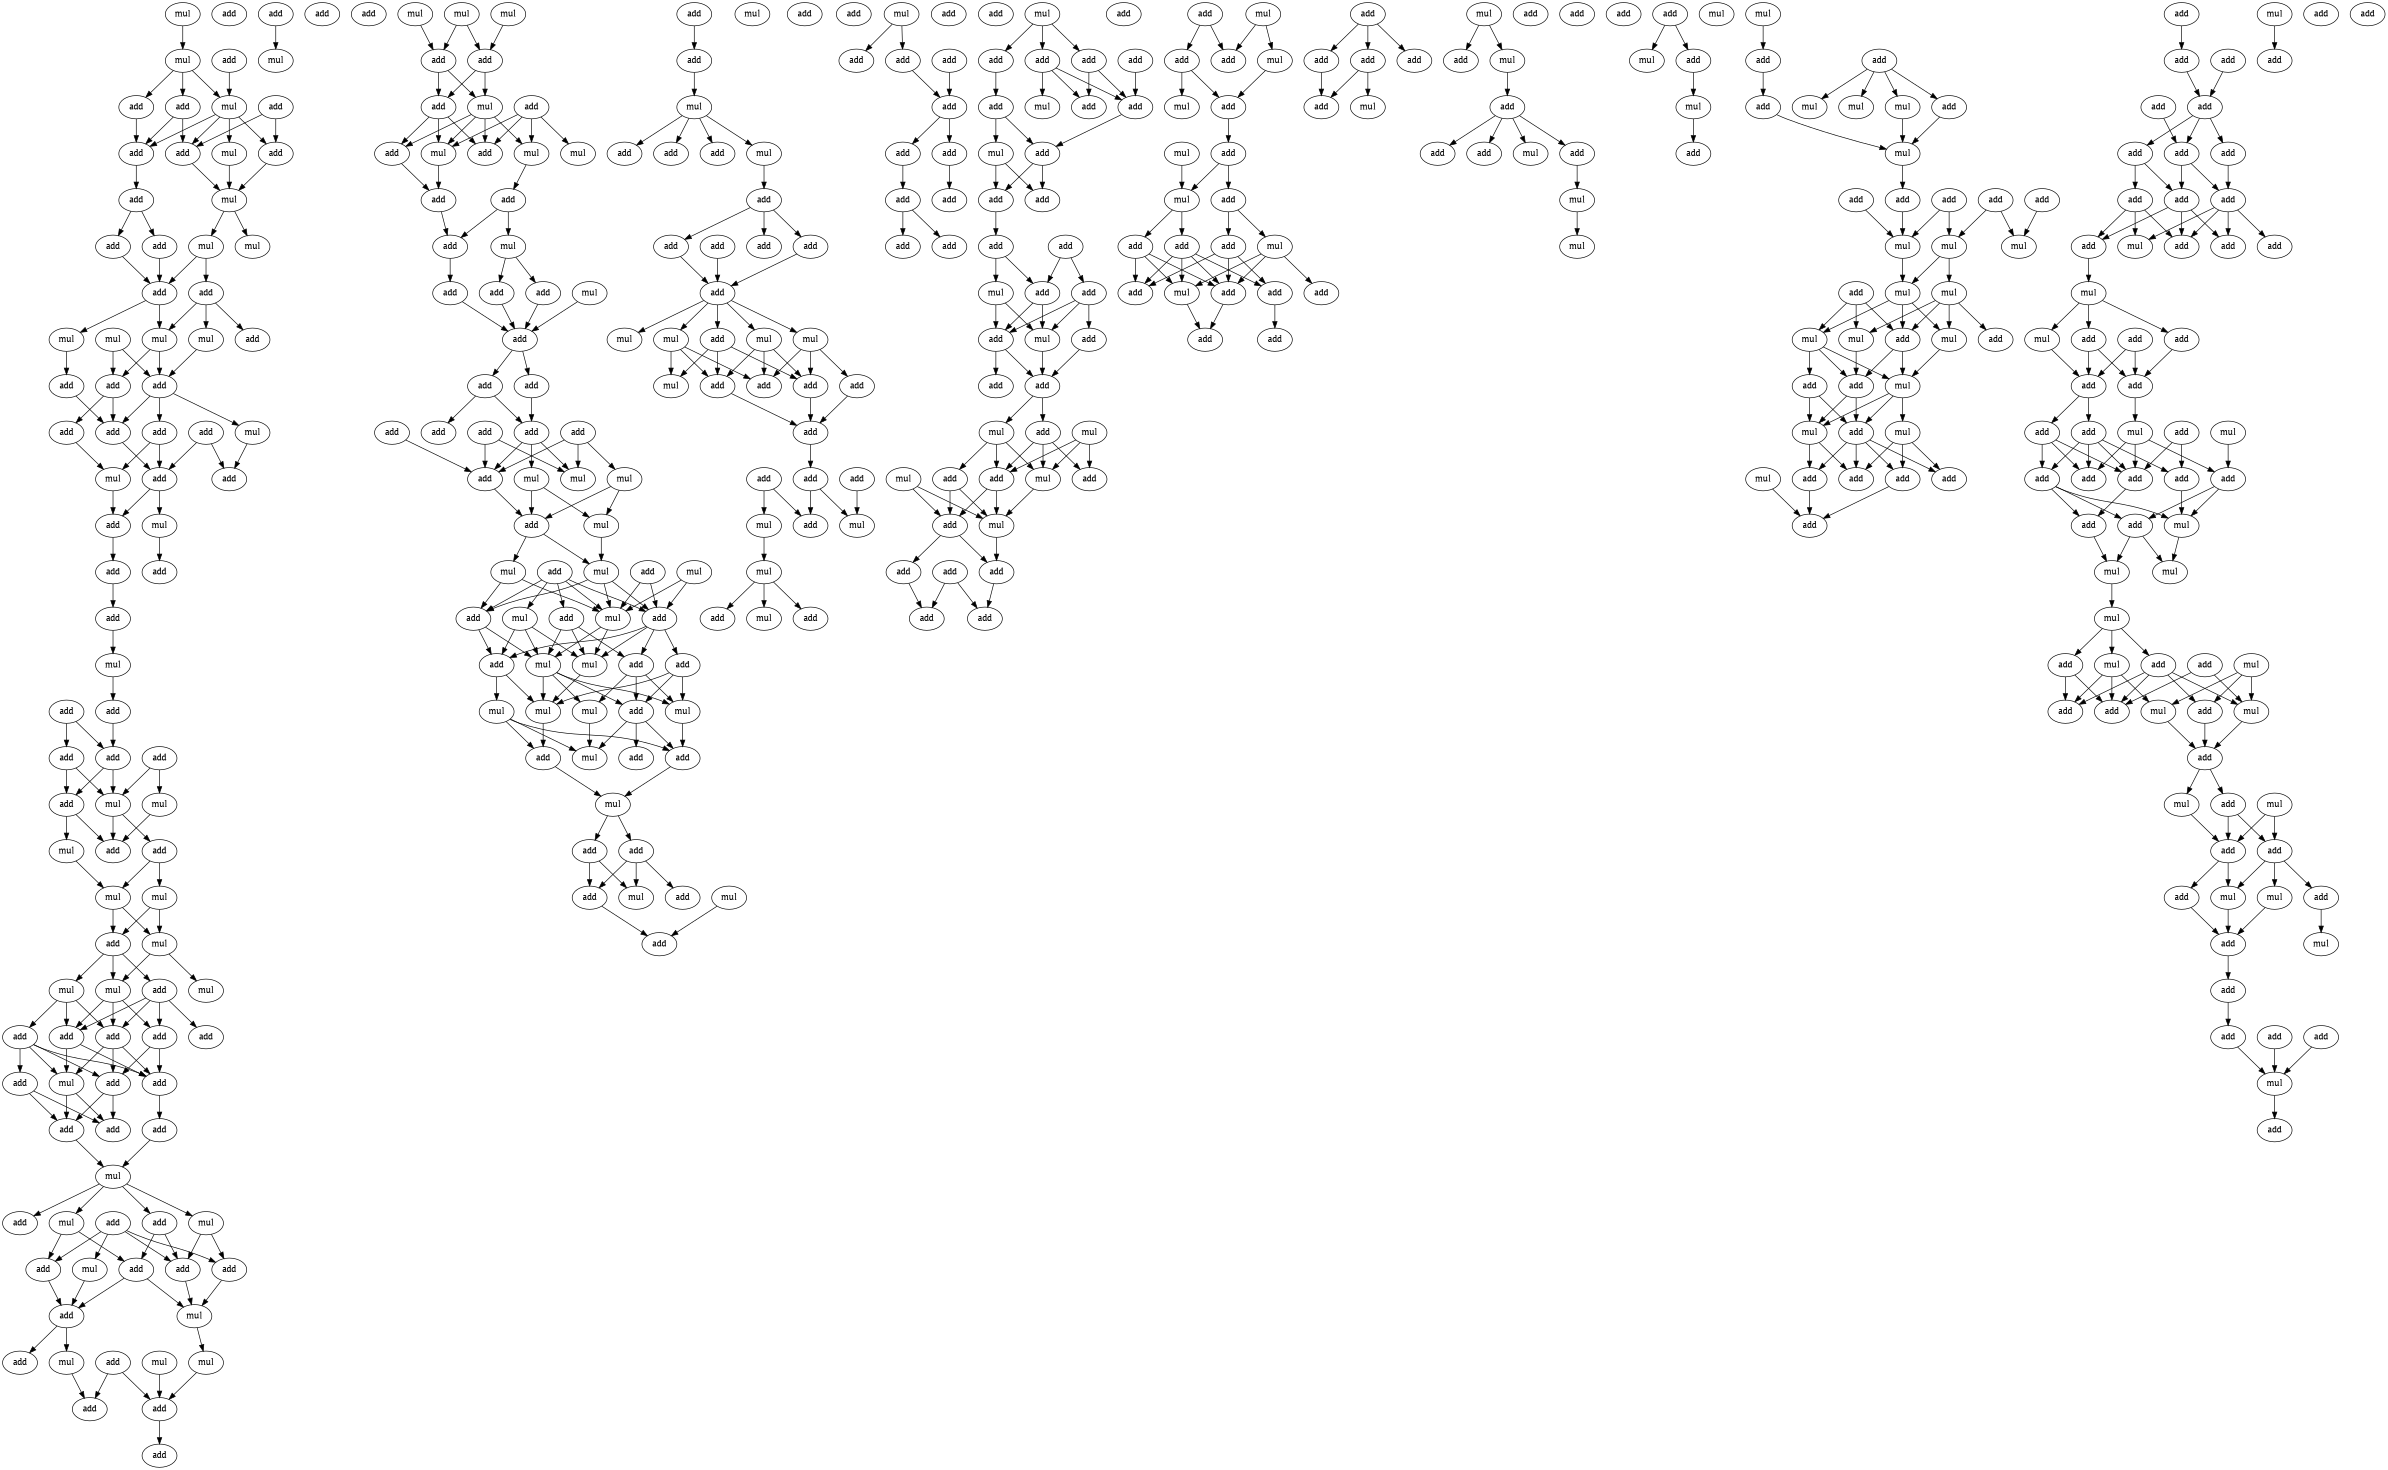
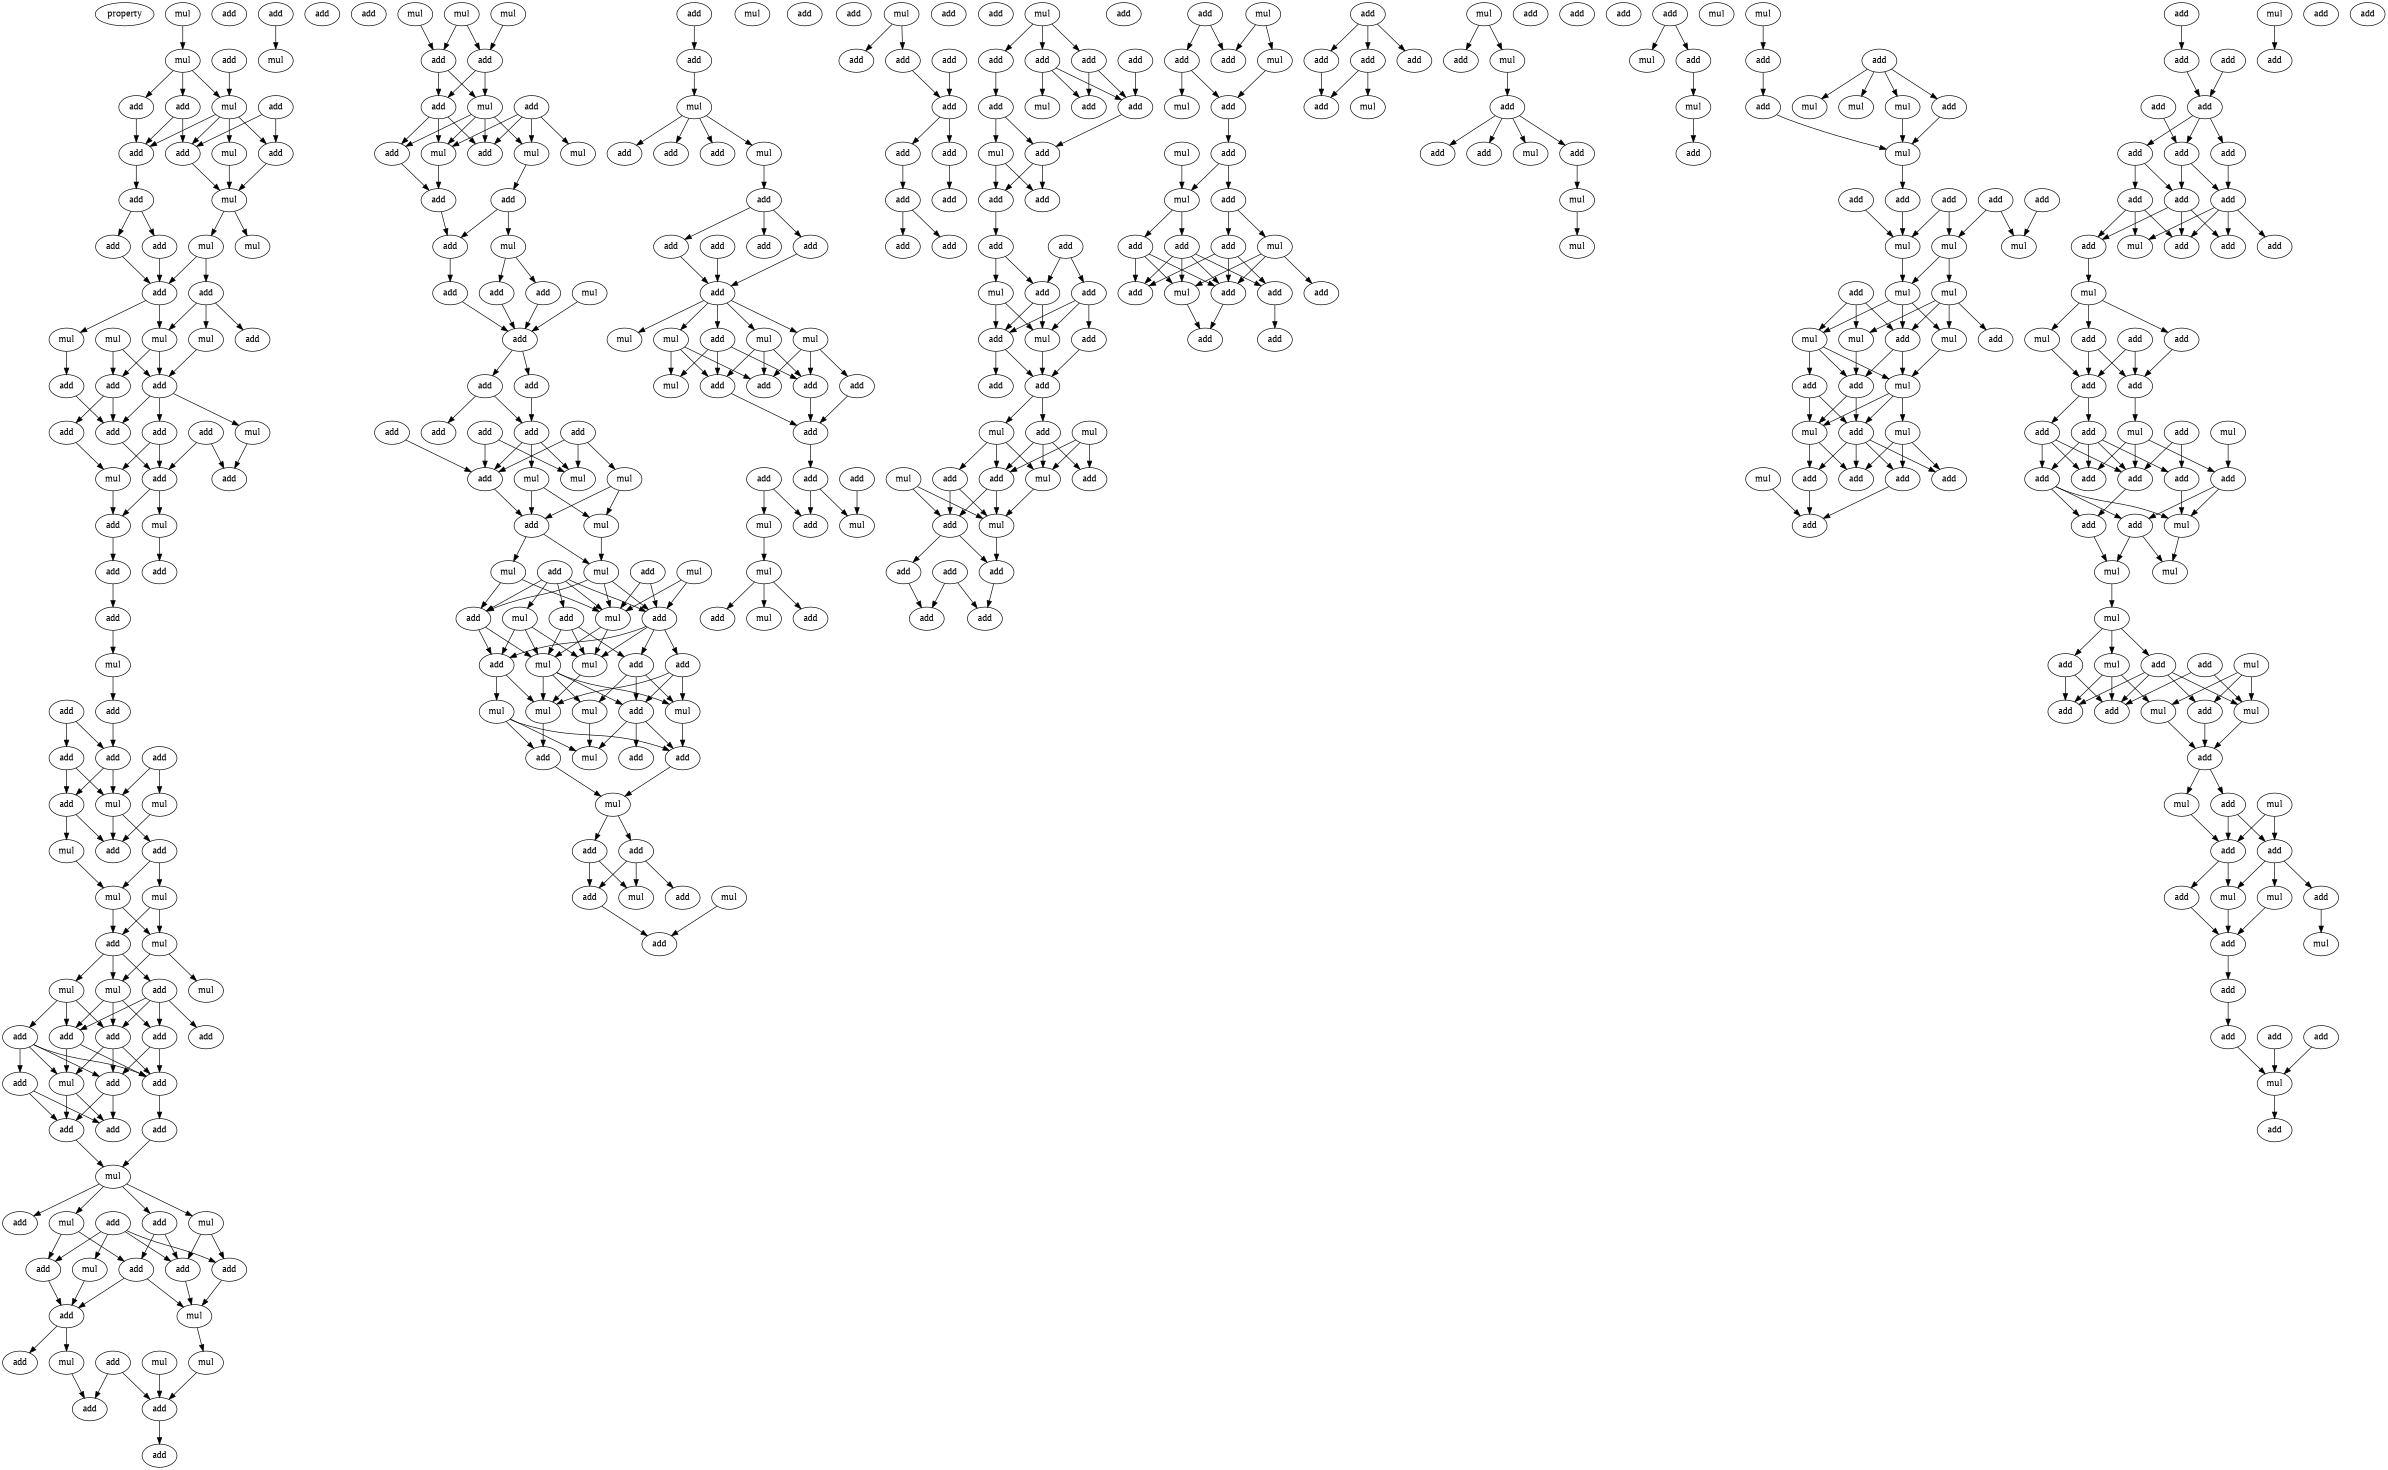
none -> (125, 14)
